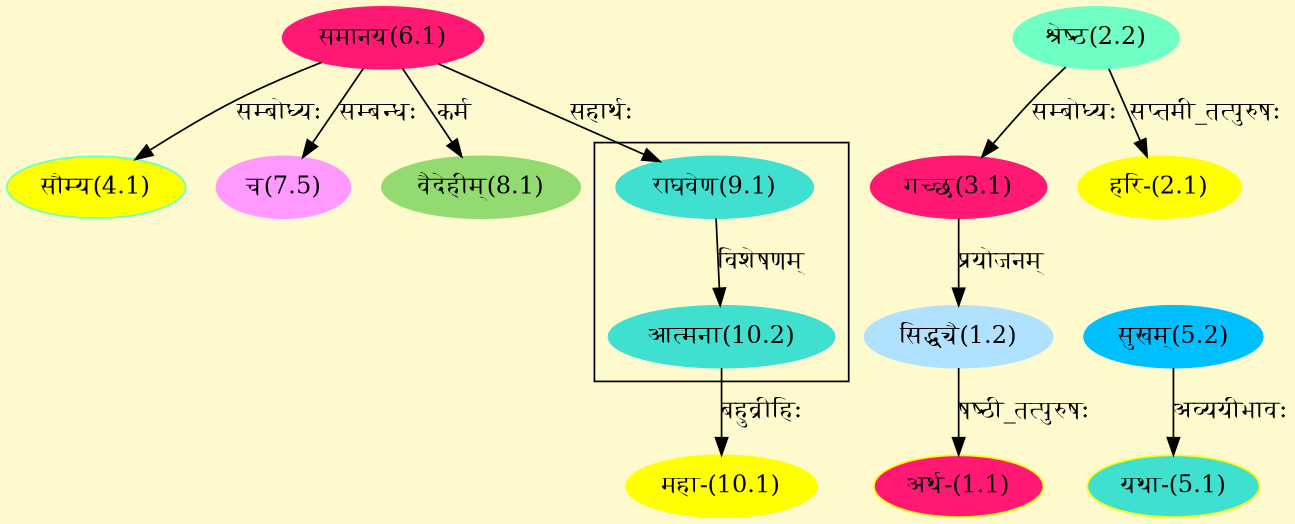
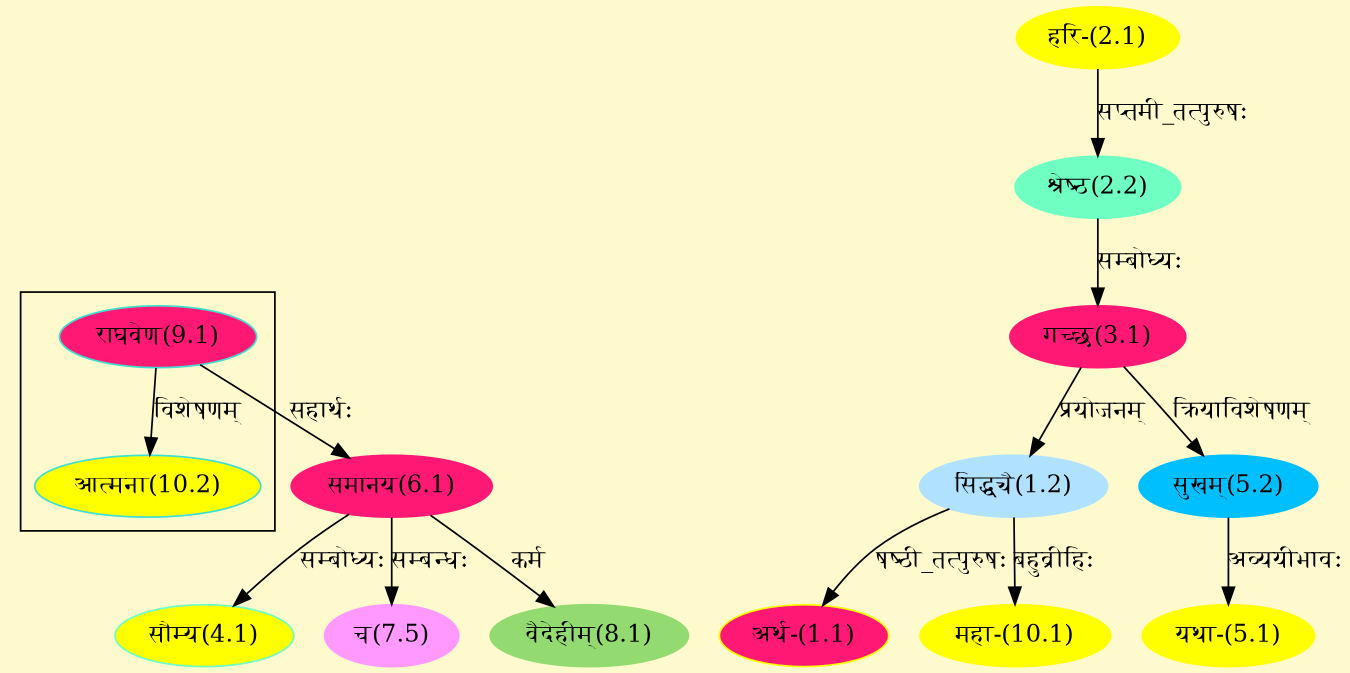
(1125, 105) -> (1098, 104)
(541, 109) -> (264, 405)
(715, 187) -> (158, 337)
(722, 337) -> (148, 486)
(722, 403) -> (1014, 552)
none -> (1158, 404)
(1173, 486) -> (1228, 636)
